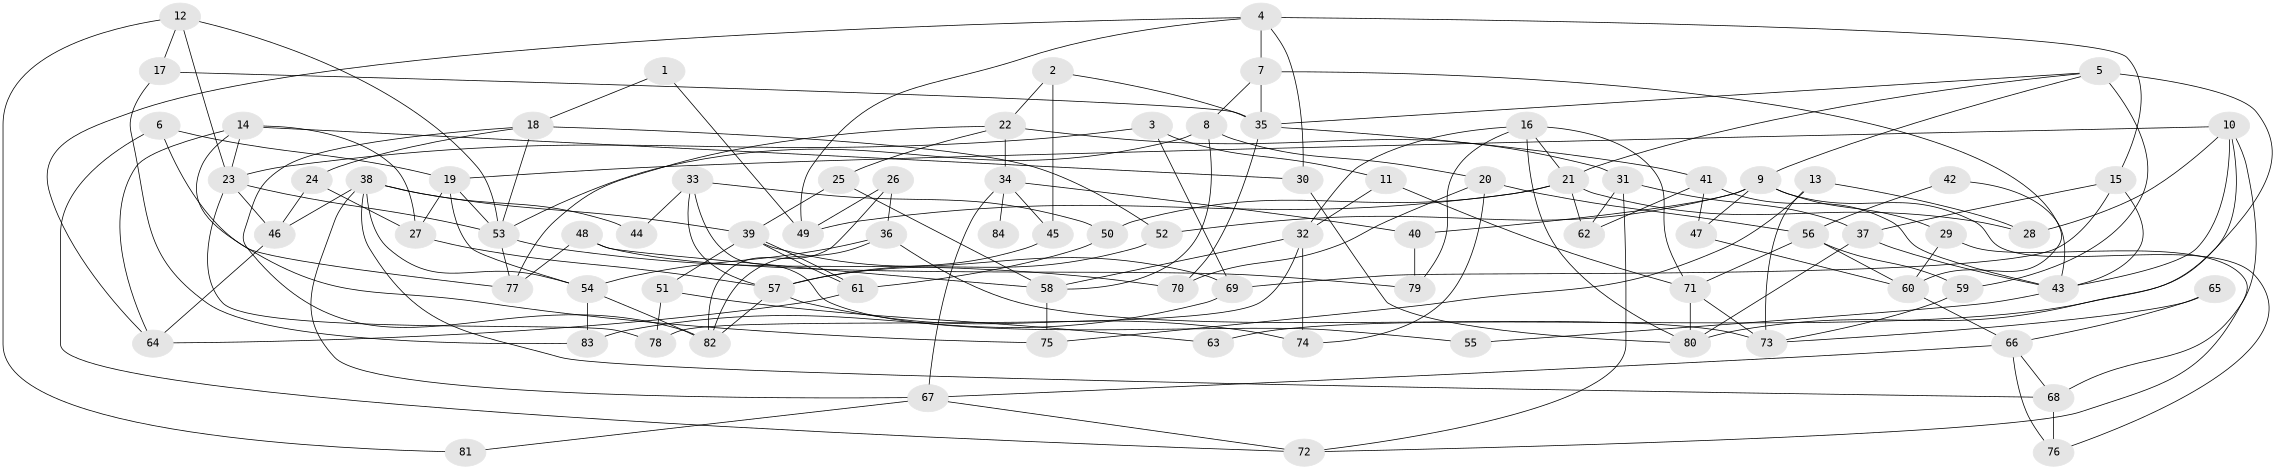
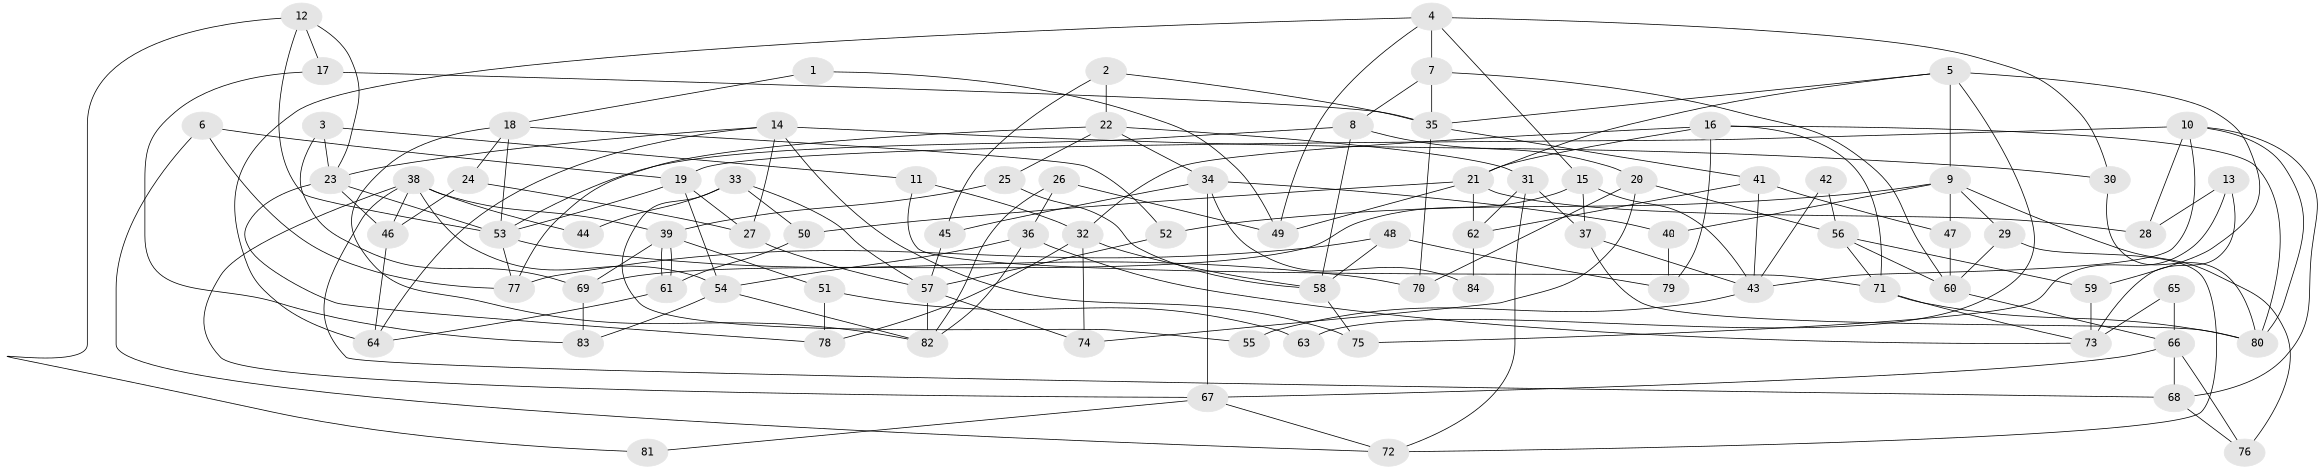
none -> (1473, 267)
